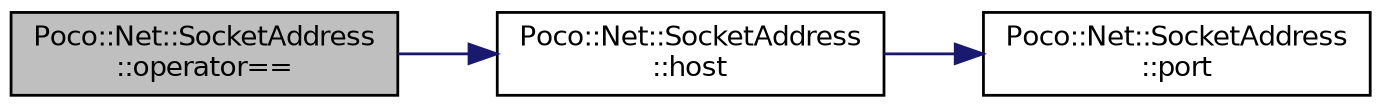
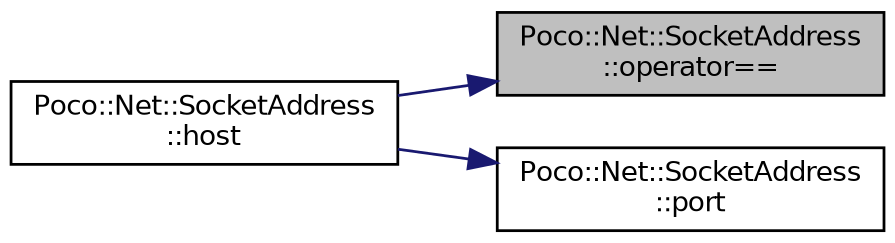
(433, 54) -> (433, 90)
